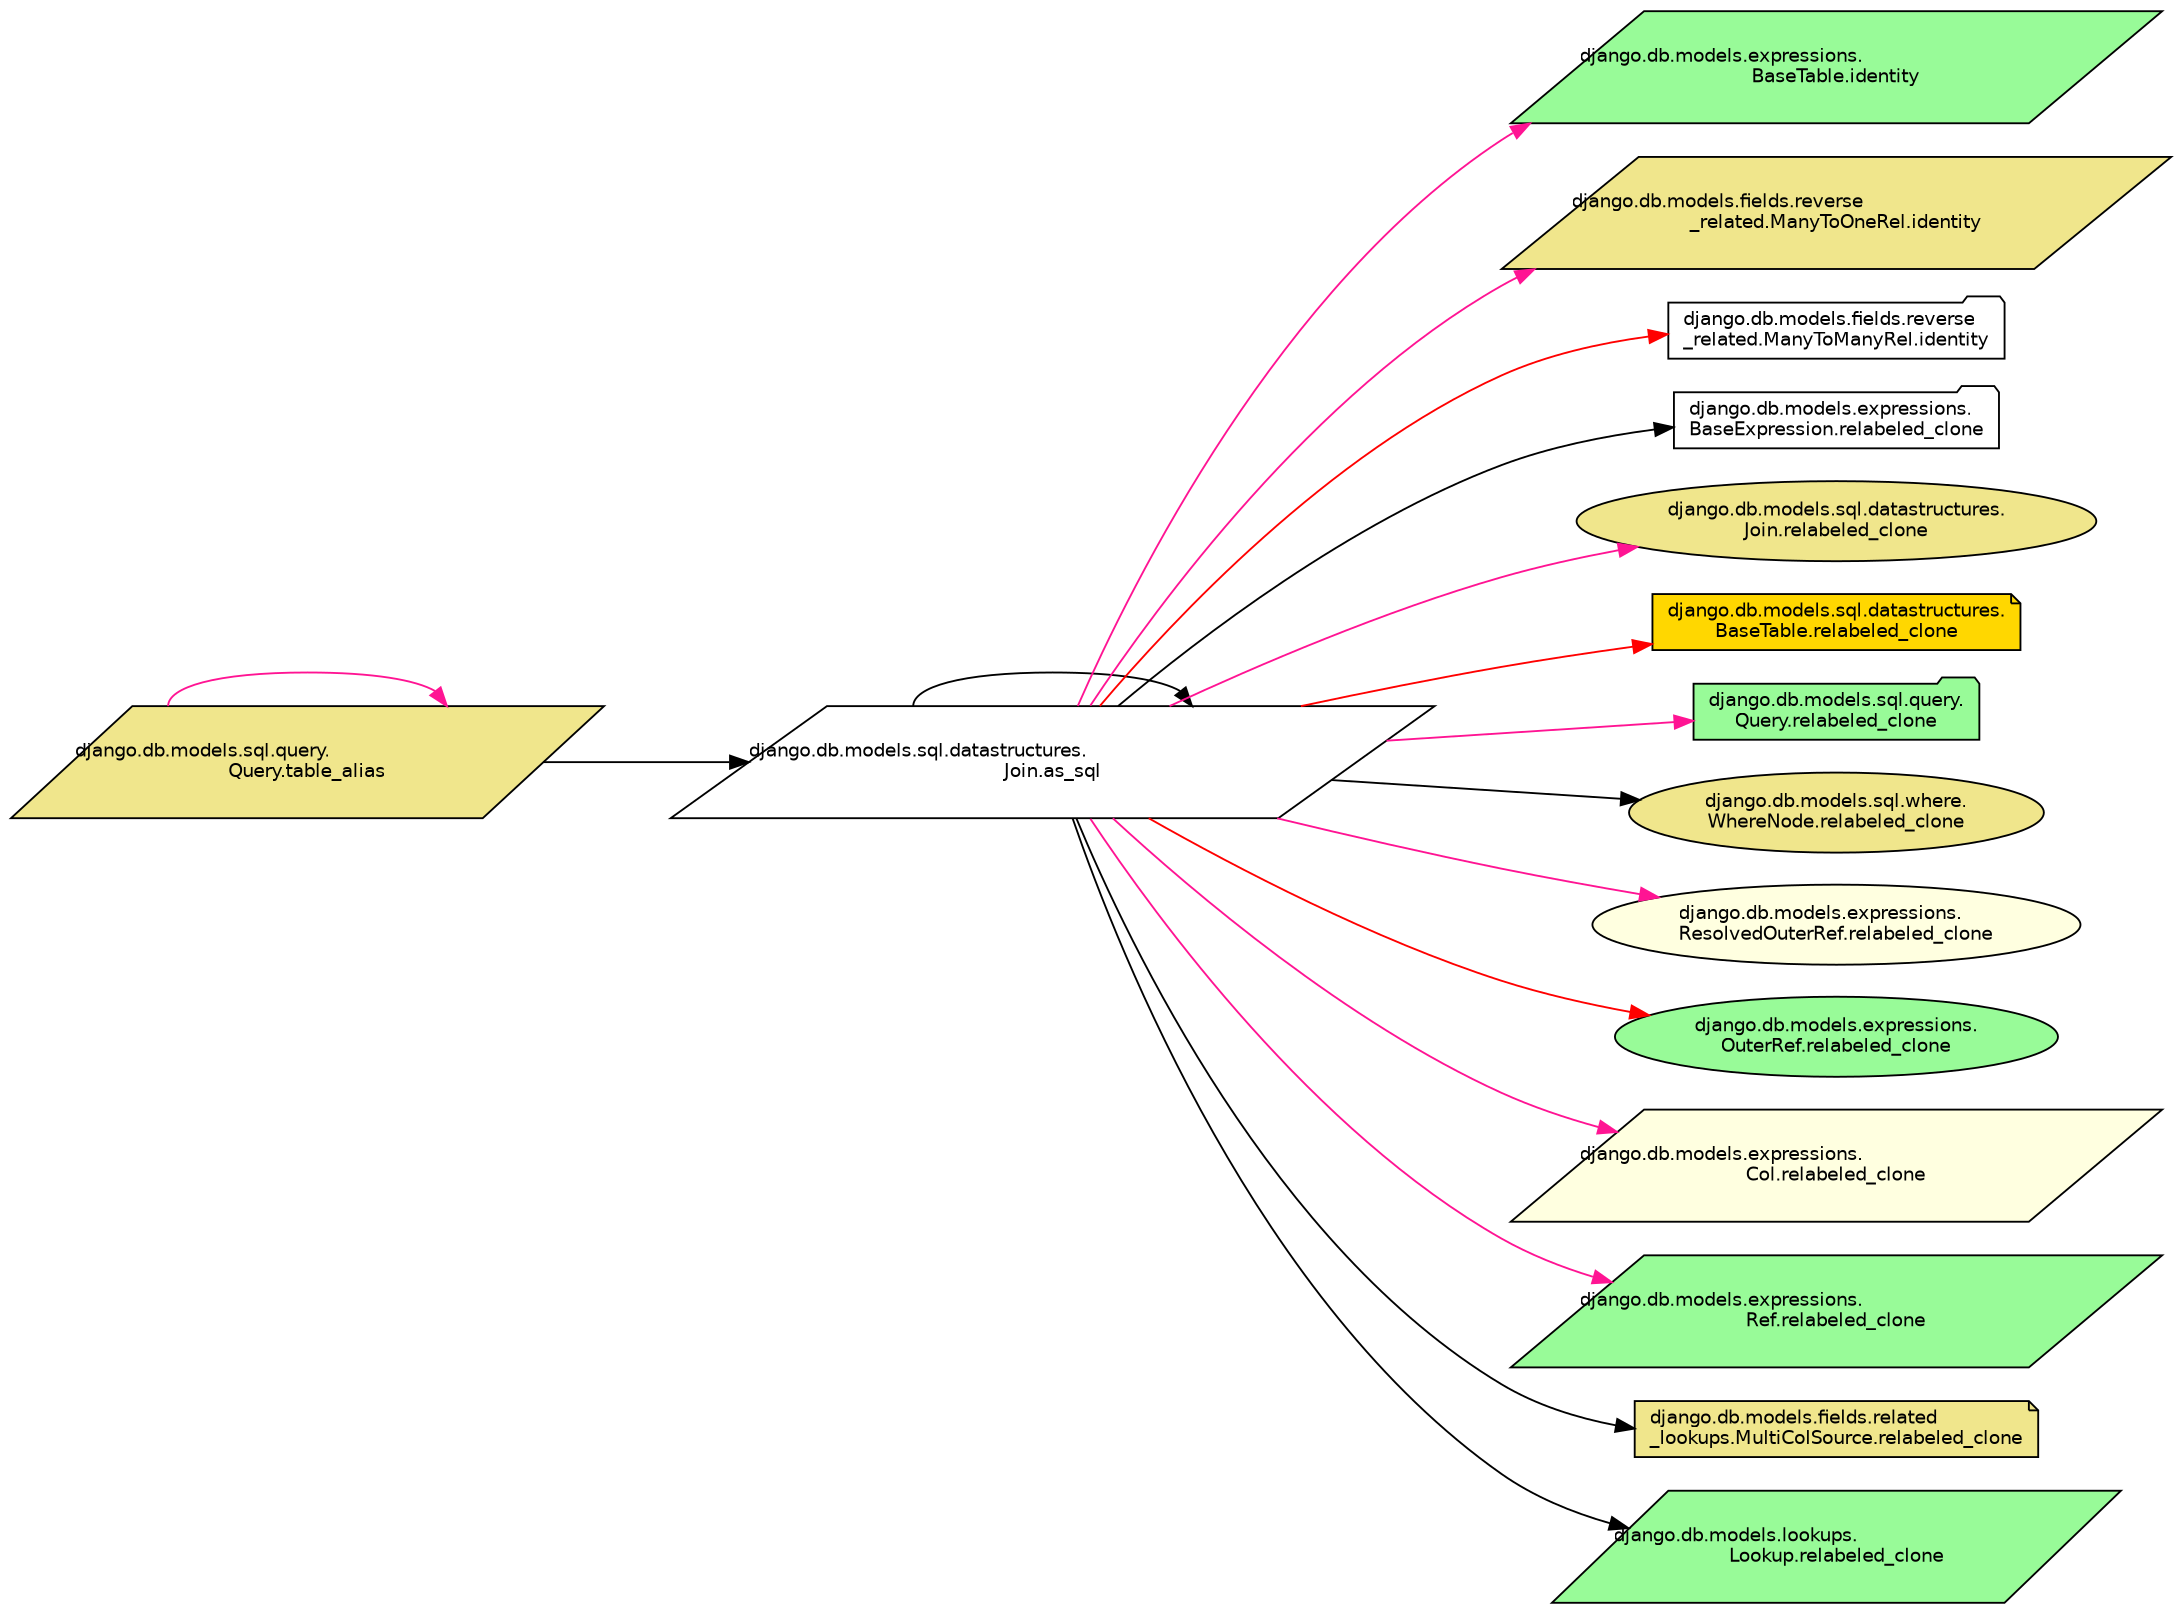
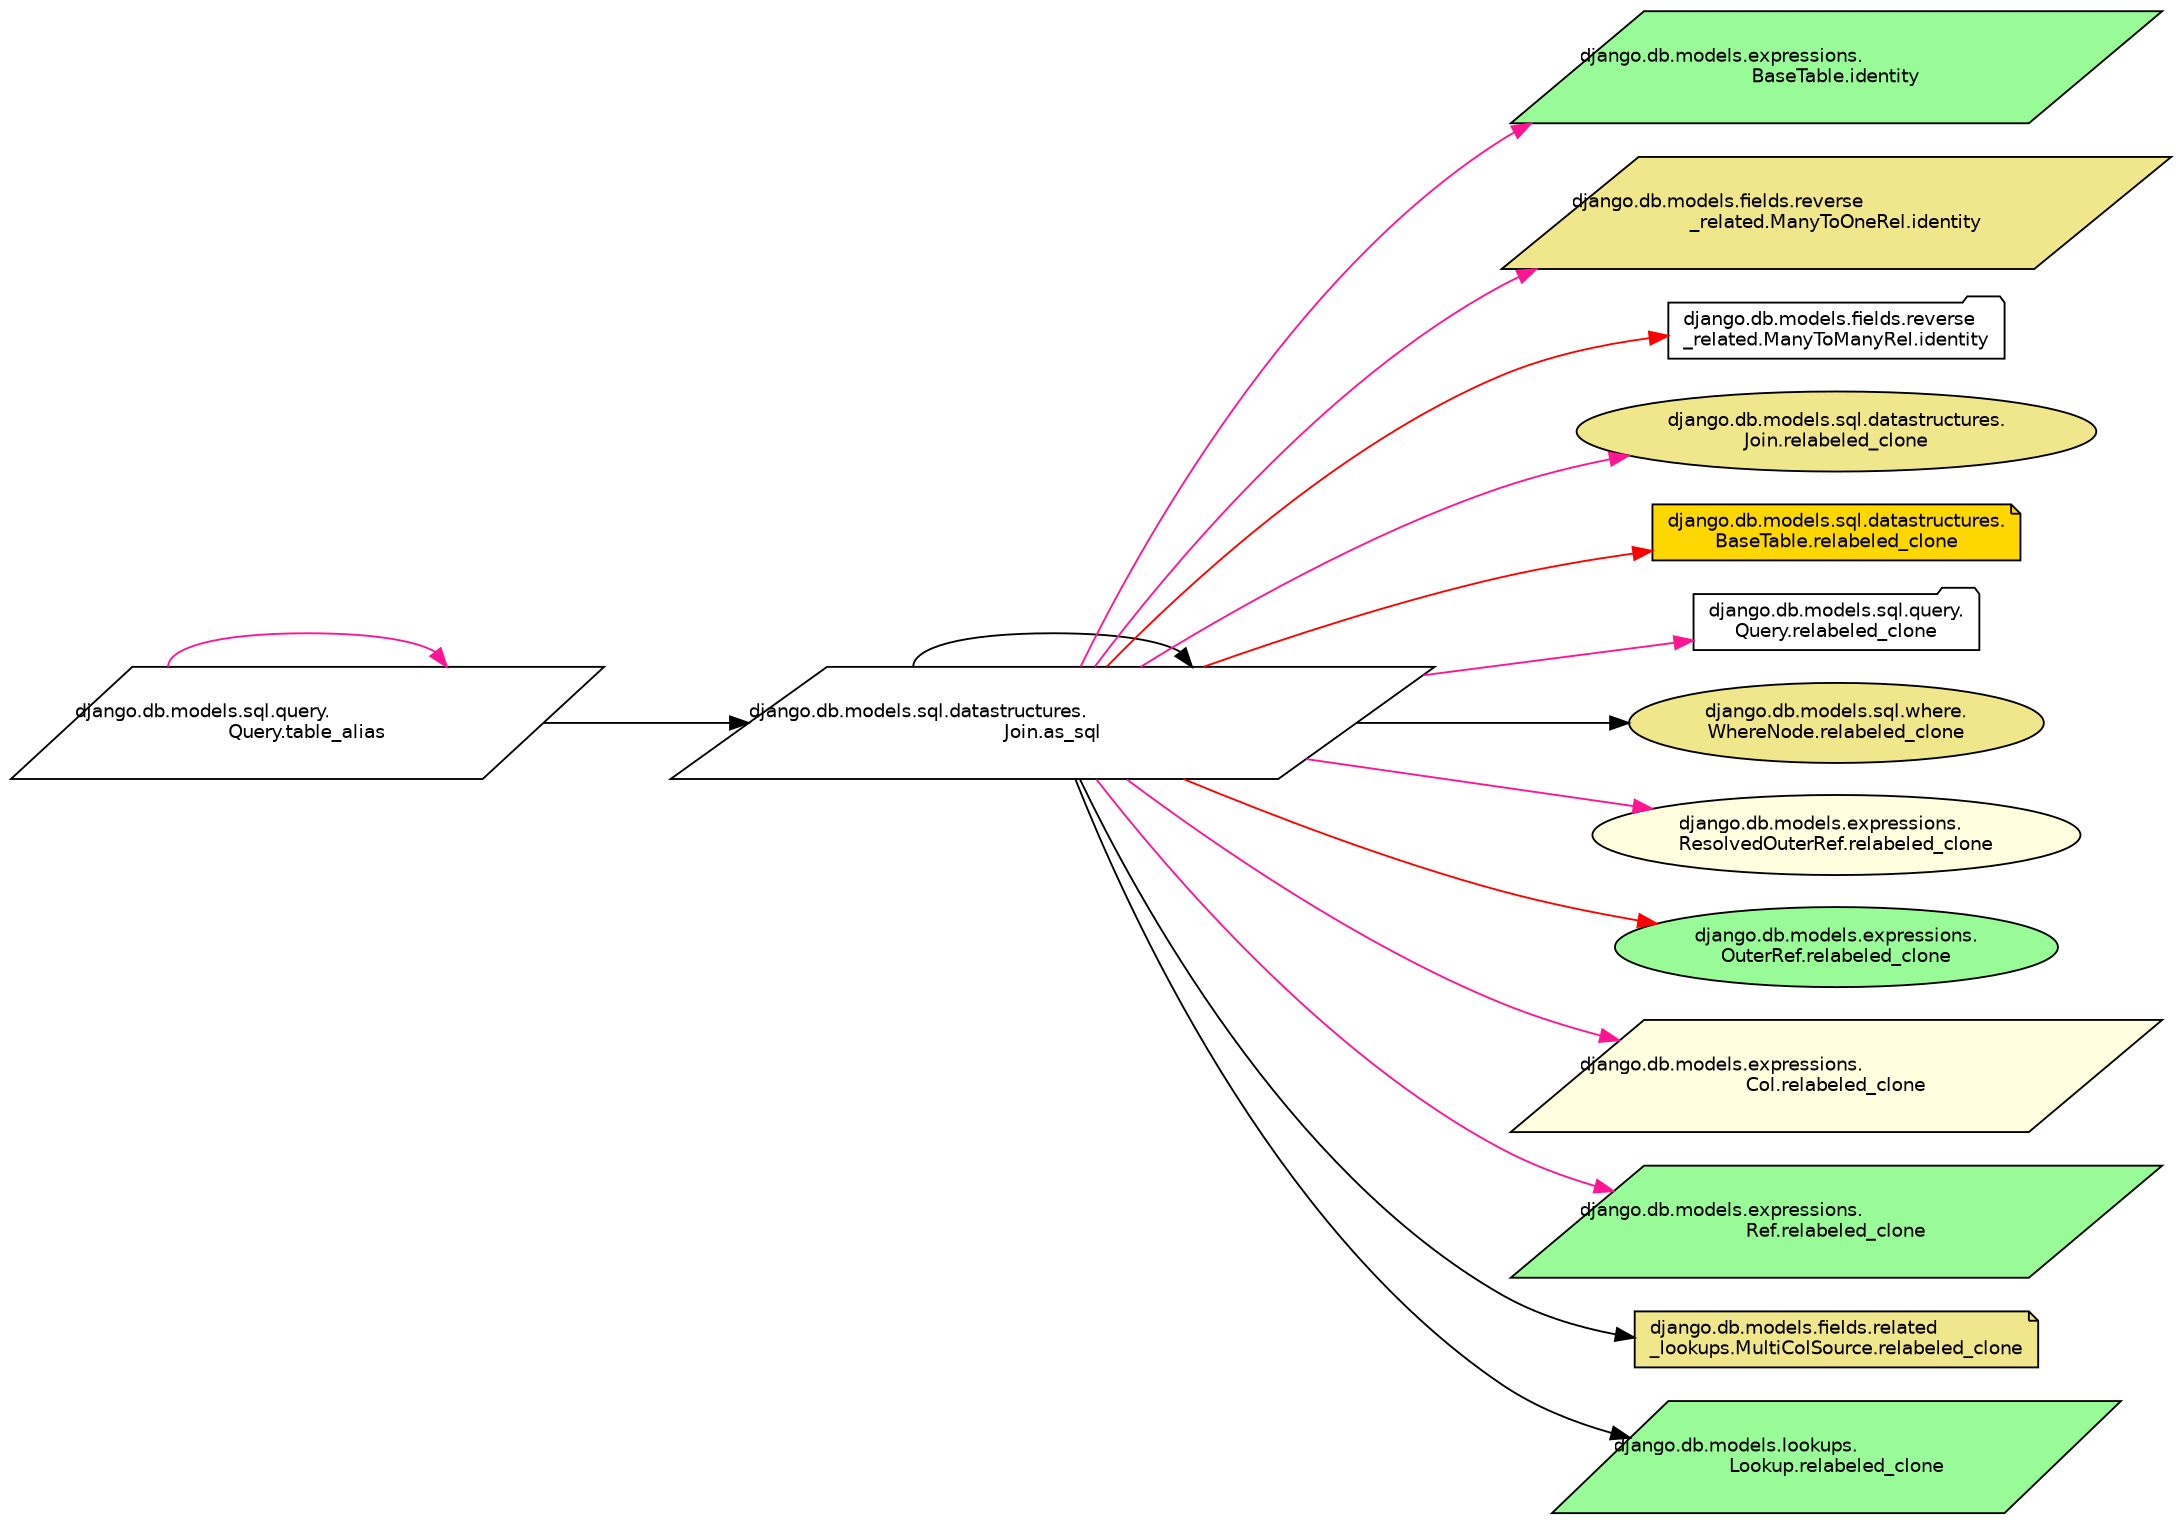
(1836, 420) -> none
(1836, 712) -> (1836, 622)
(308, 762) -> (308, 723)
